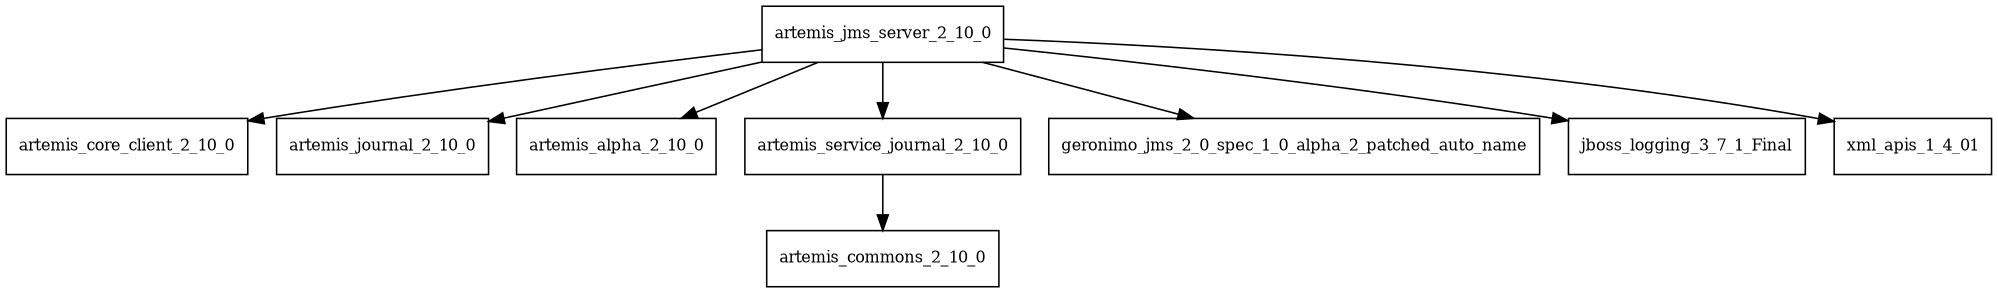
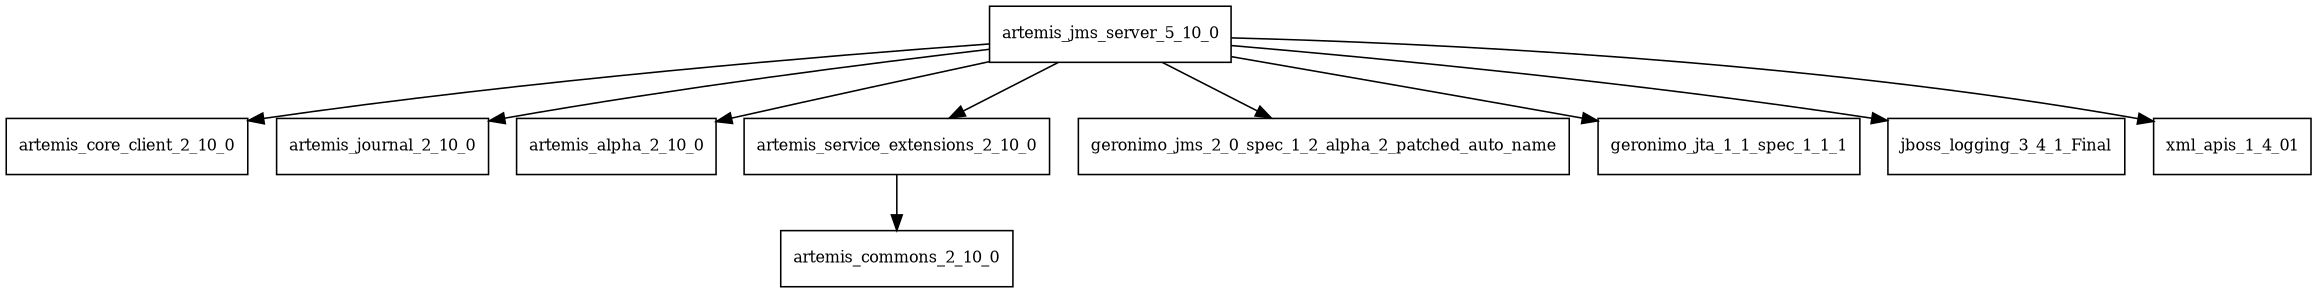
(883, 34) -> (1110, 34)
(883, 146) -> (897, 146)
(1294, 146) -> (1324, 146)
(1687, 146) -> (2006, 146)
none -> (1729, 146)
